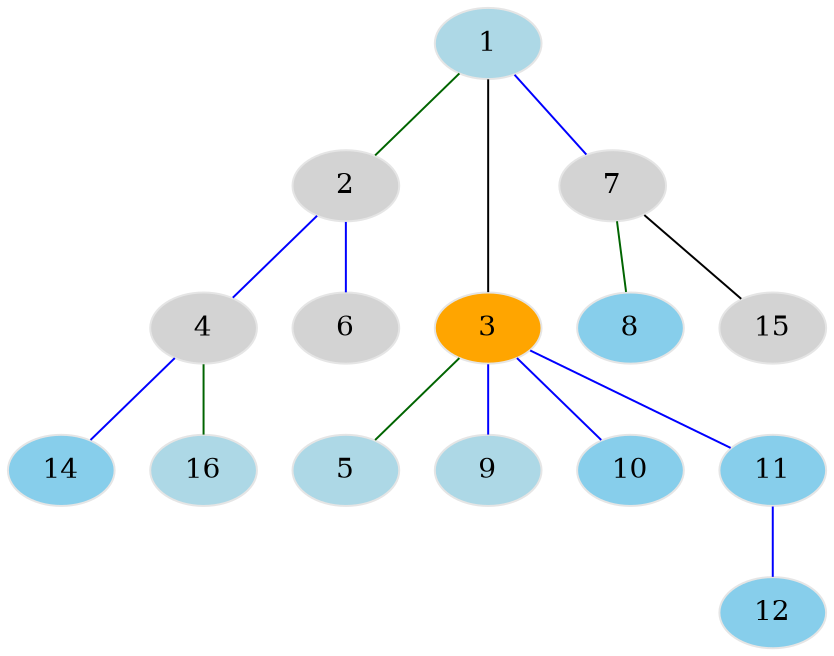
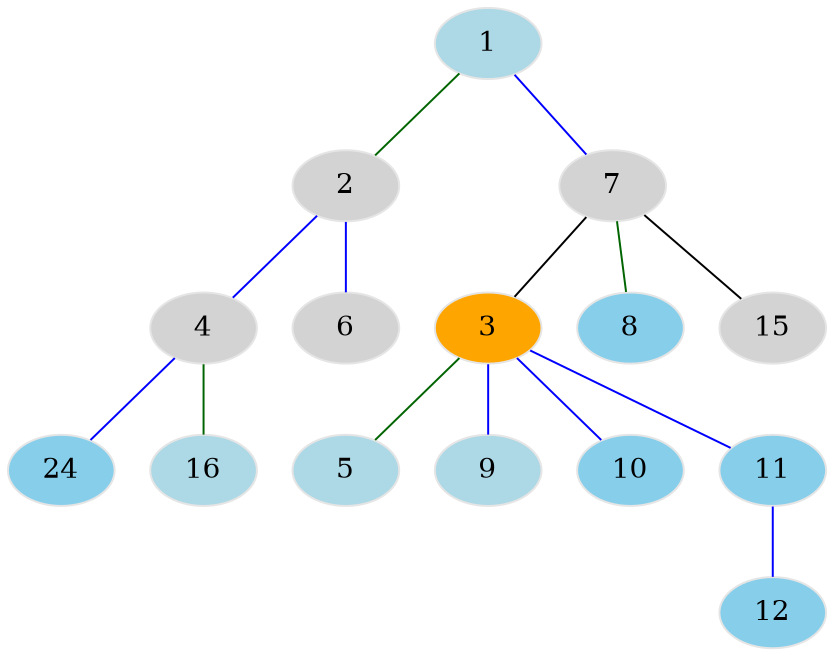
(488, 186) -> (550, 257)
(61, 470) -> (61, 470)
